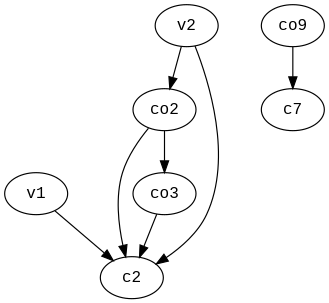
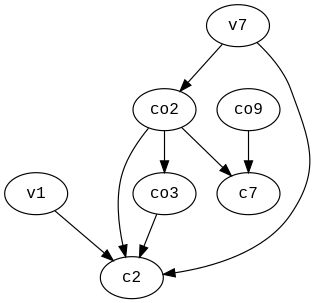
(187, 26) -> (238, 26)
none -> (202, 147)
